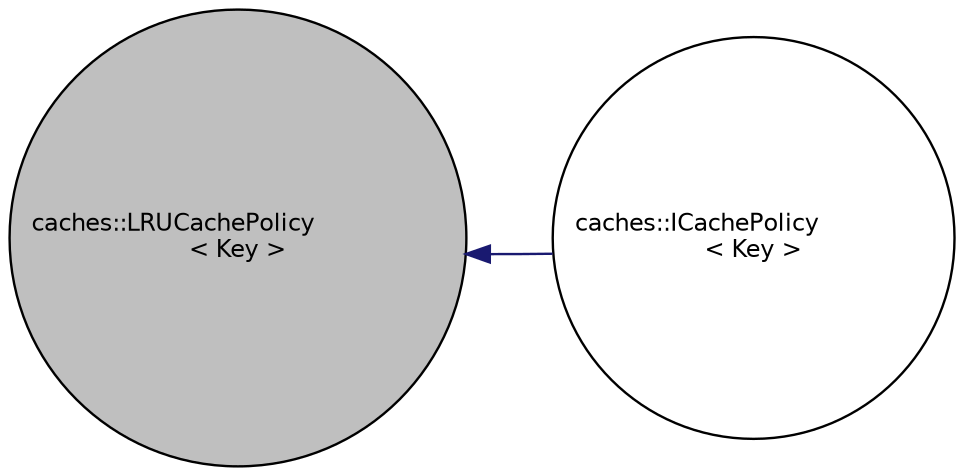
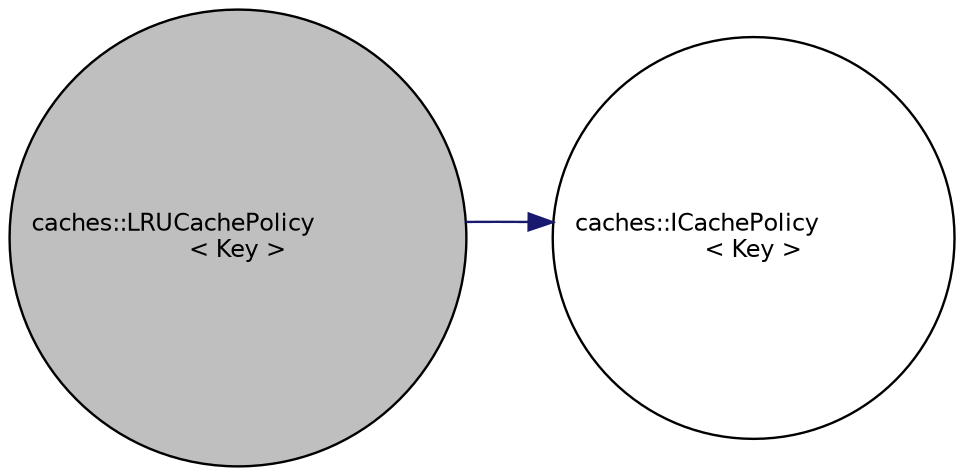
(521, 254) -> (497, 222)
